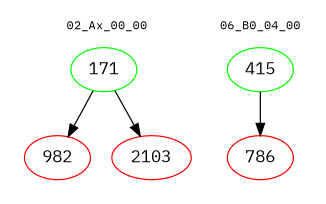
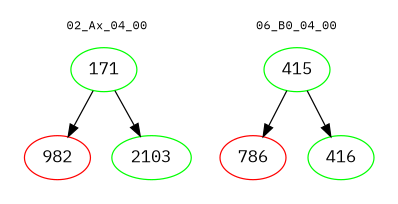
(108, 26) -> (108, 26)
(152, 158) -> (152, 158)
none -> (341, 158)
